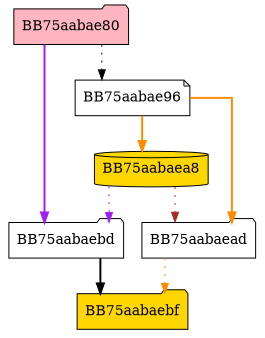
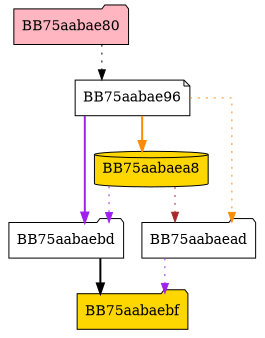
(44, 129) -> (85, 164)
(232, 134) -> (232, 134)
(165, 271) -> (165, 271)
